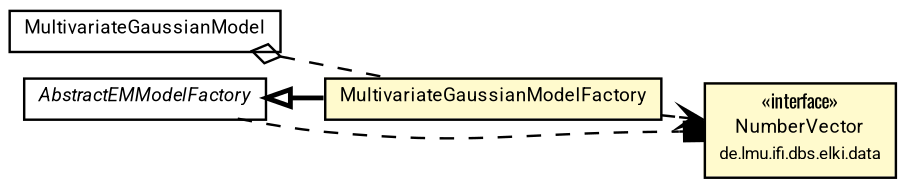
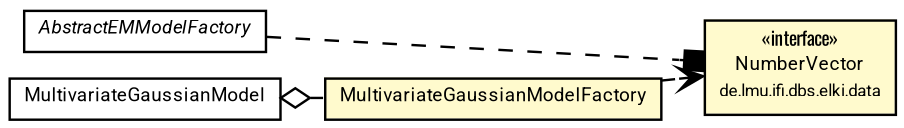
(307, 98) -> none
